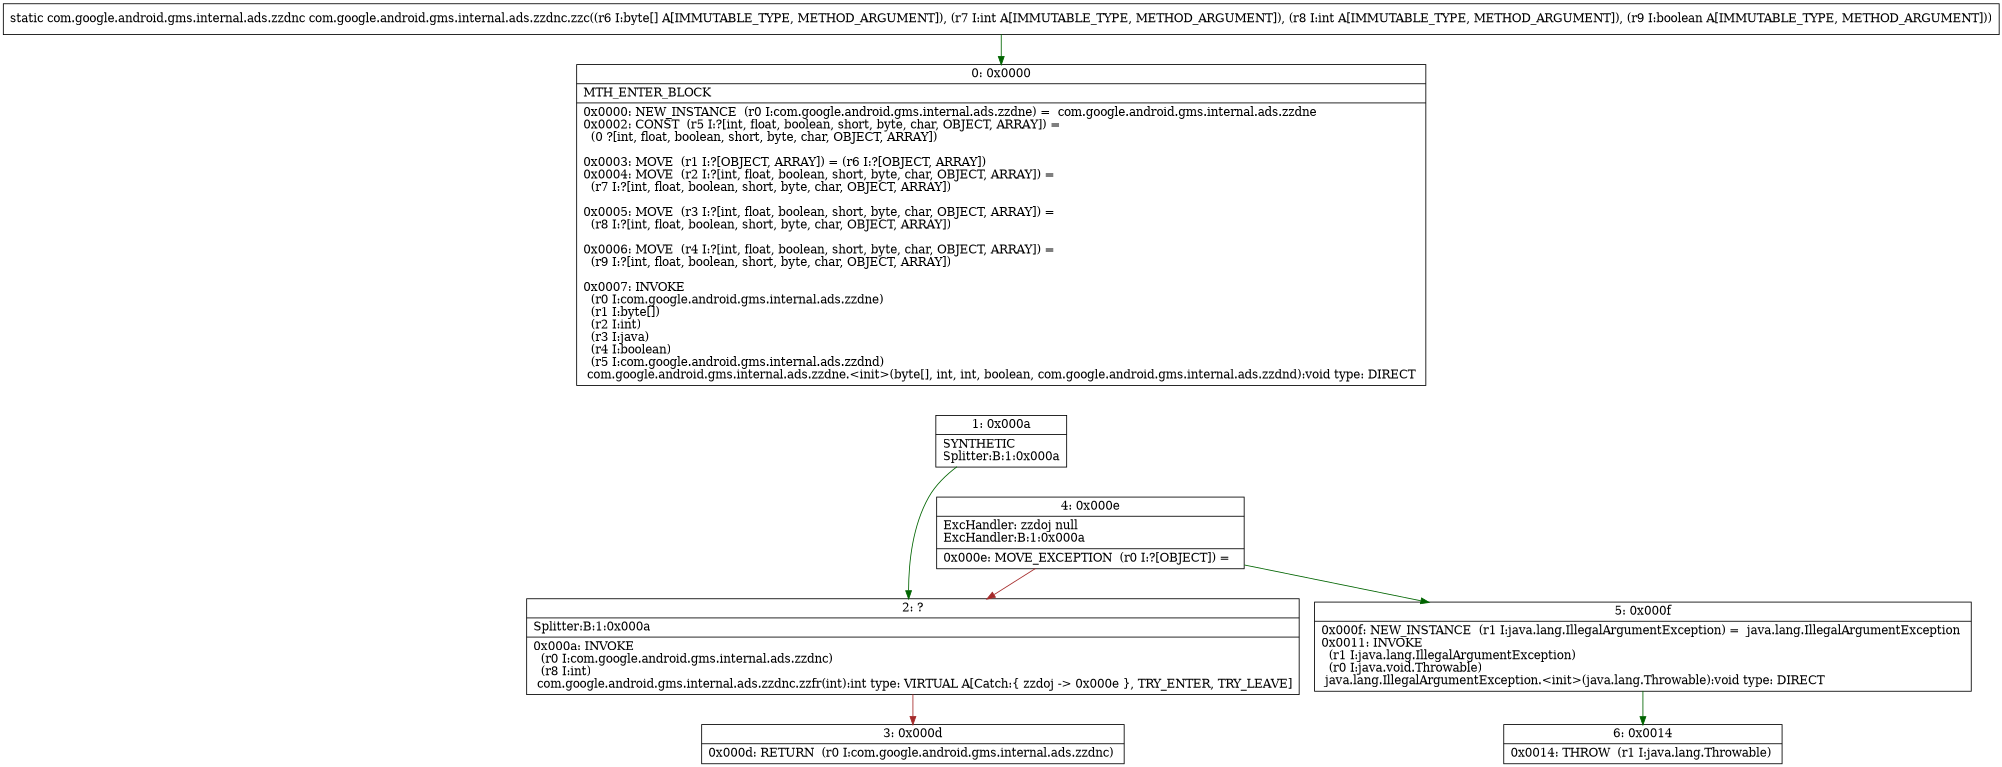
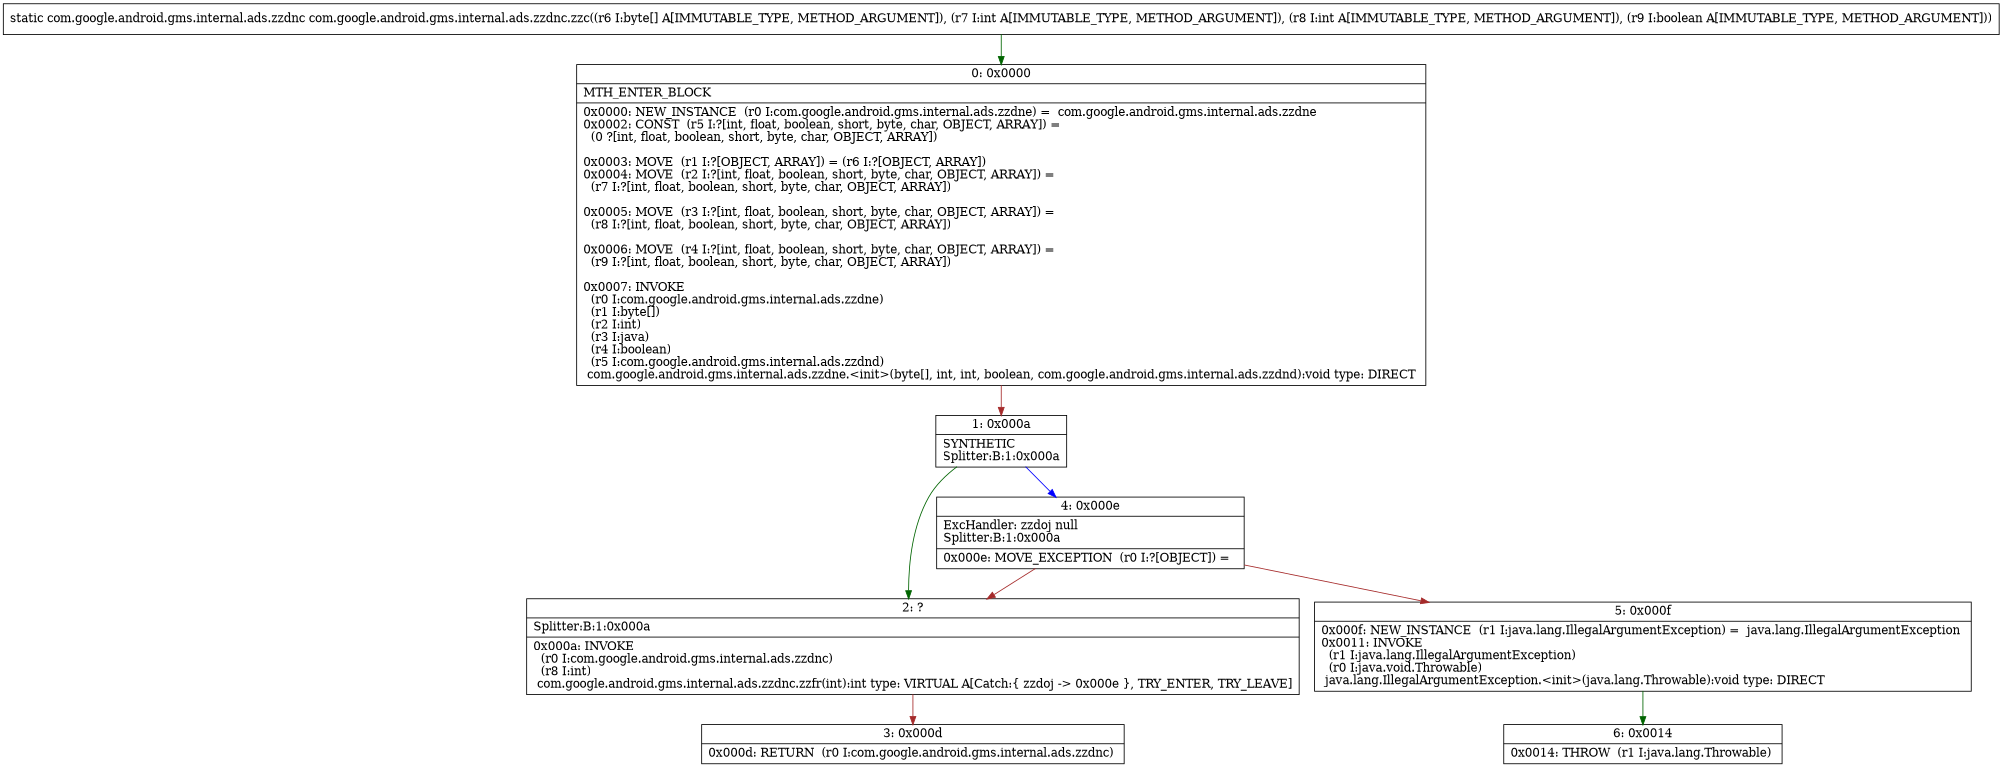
none -> (1001, 396)
none -> (1038, 479)
(1014, 538) -> (1002, 538)
(1333, 583) -> (1333, 583)
